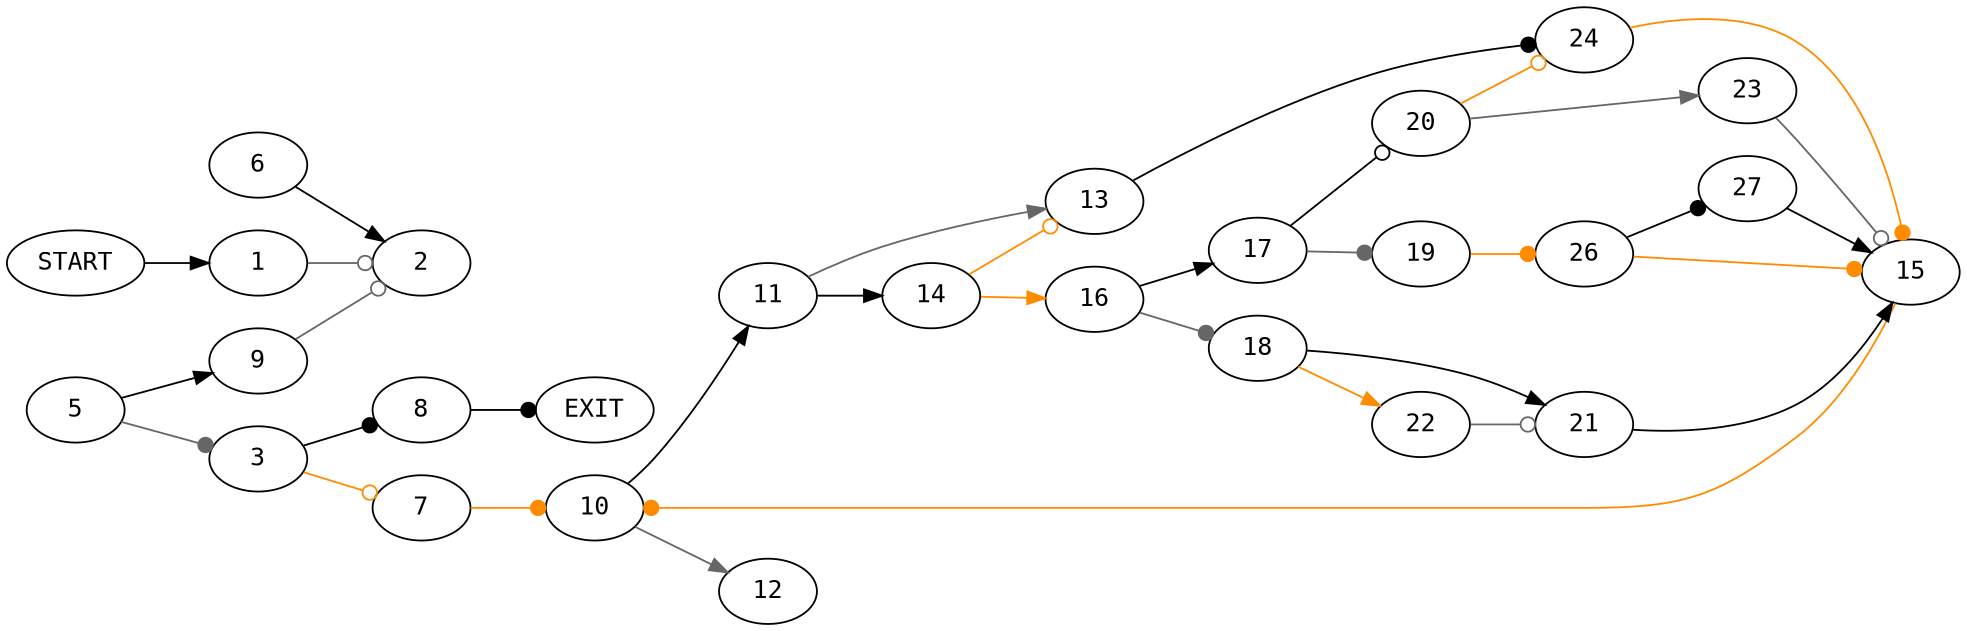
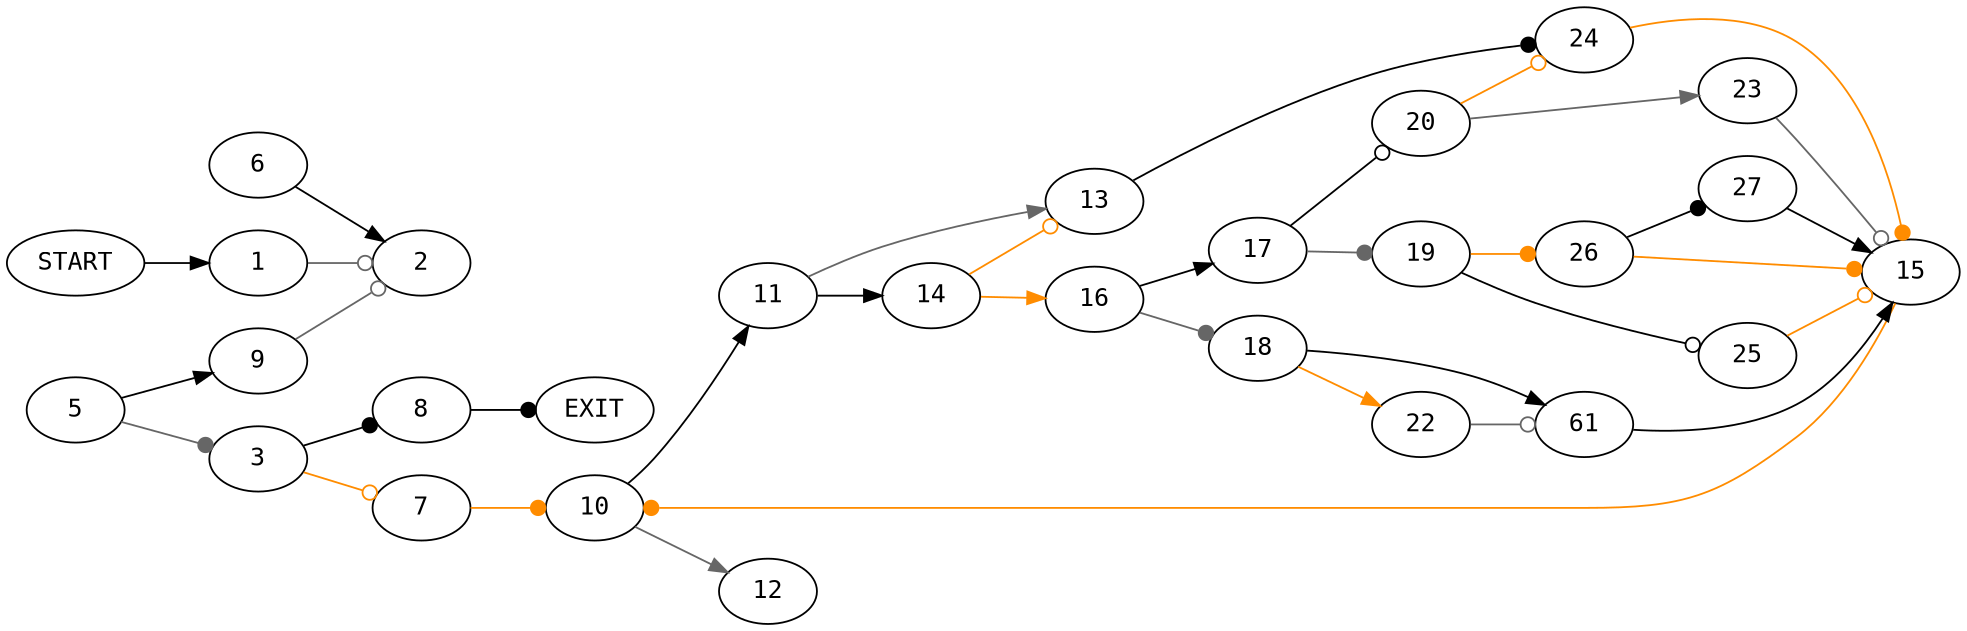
none -> (1747, 356)
(1584, 424) -> (1584, 424)
